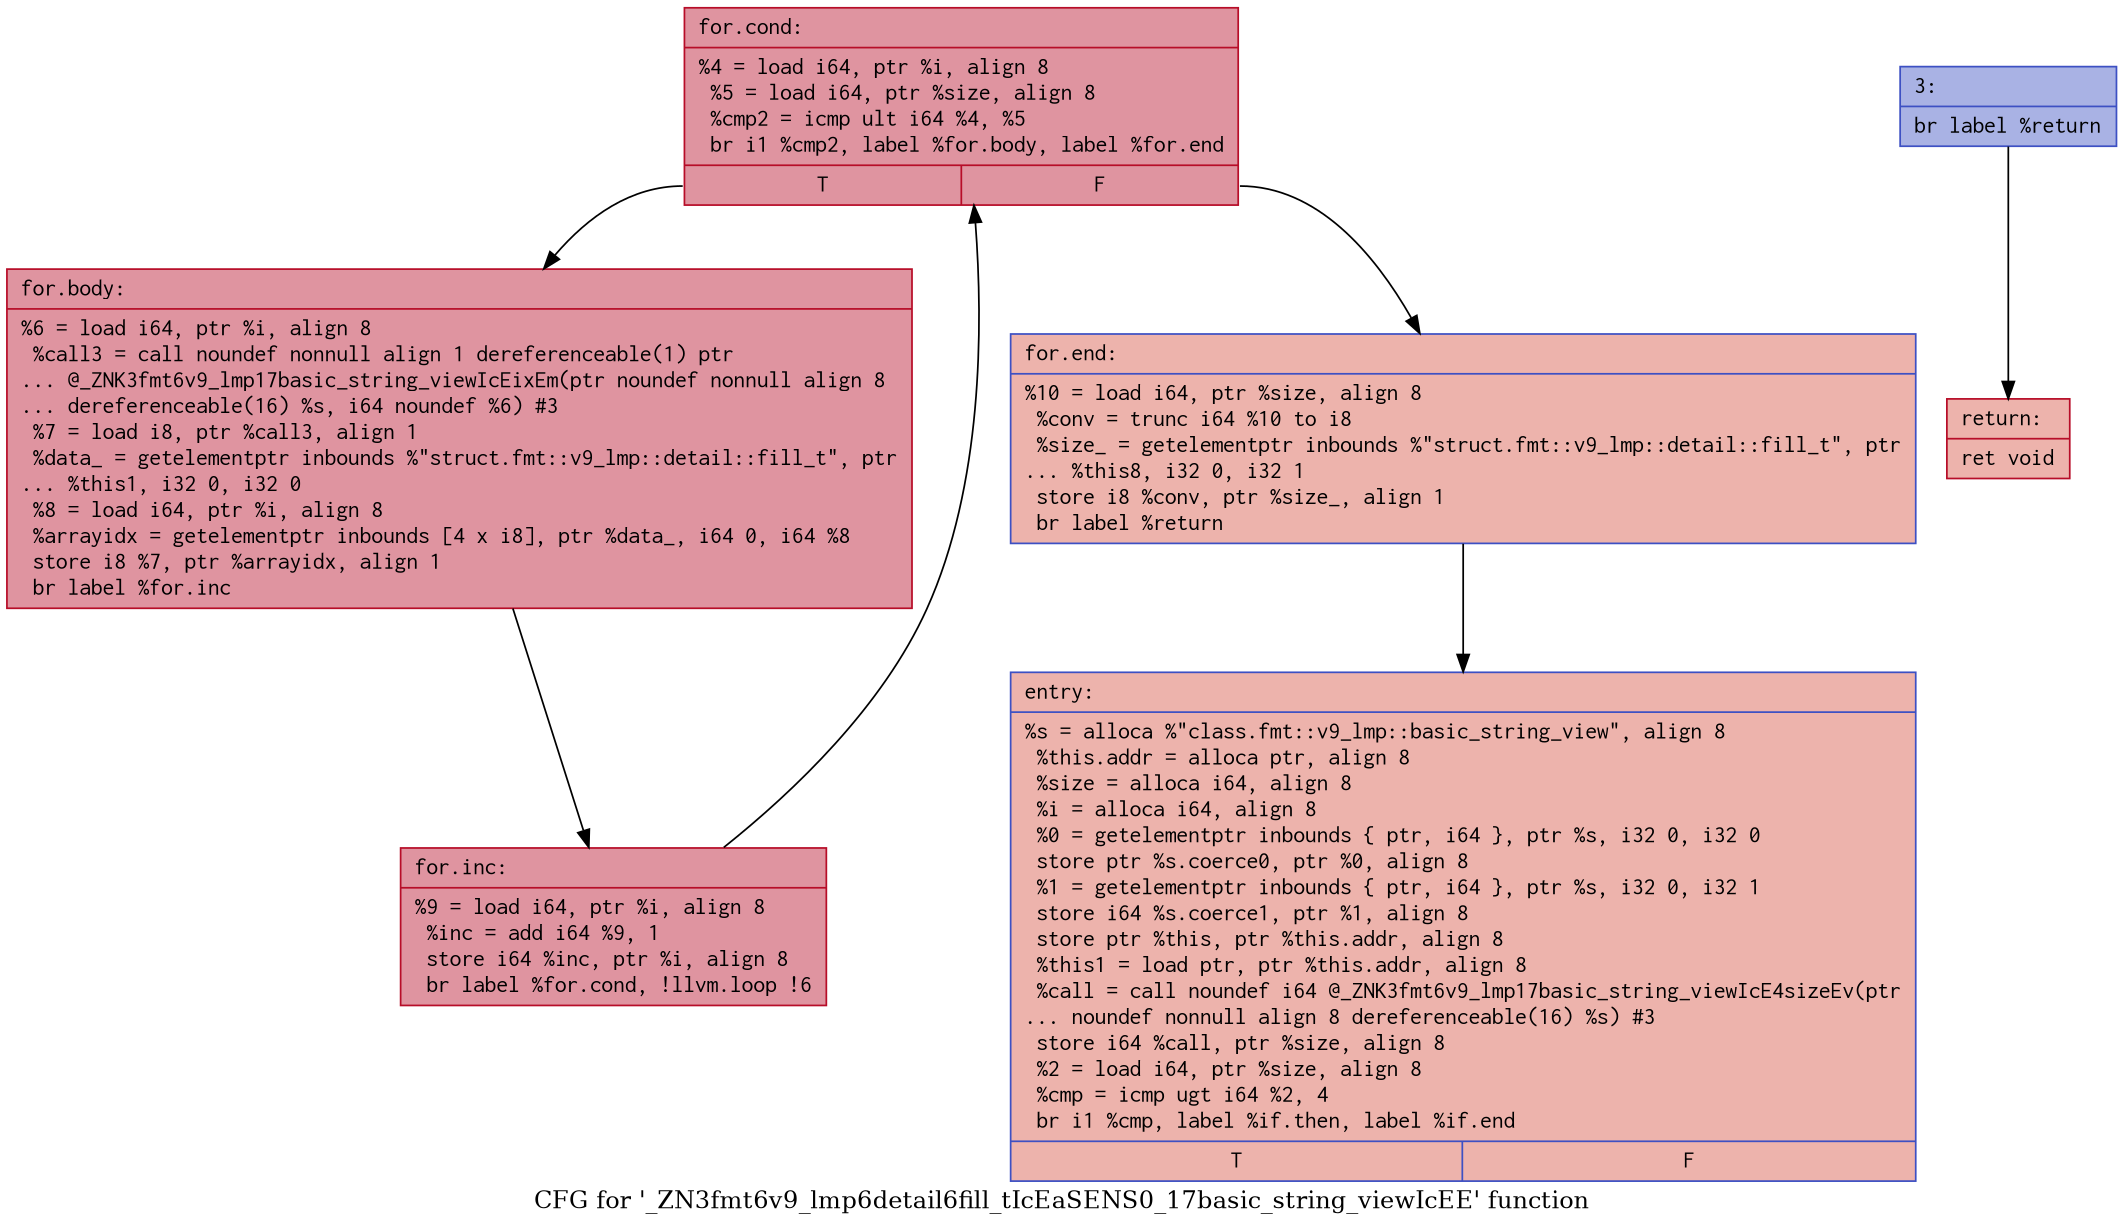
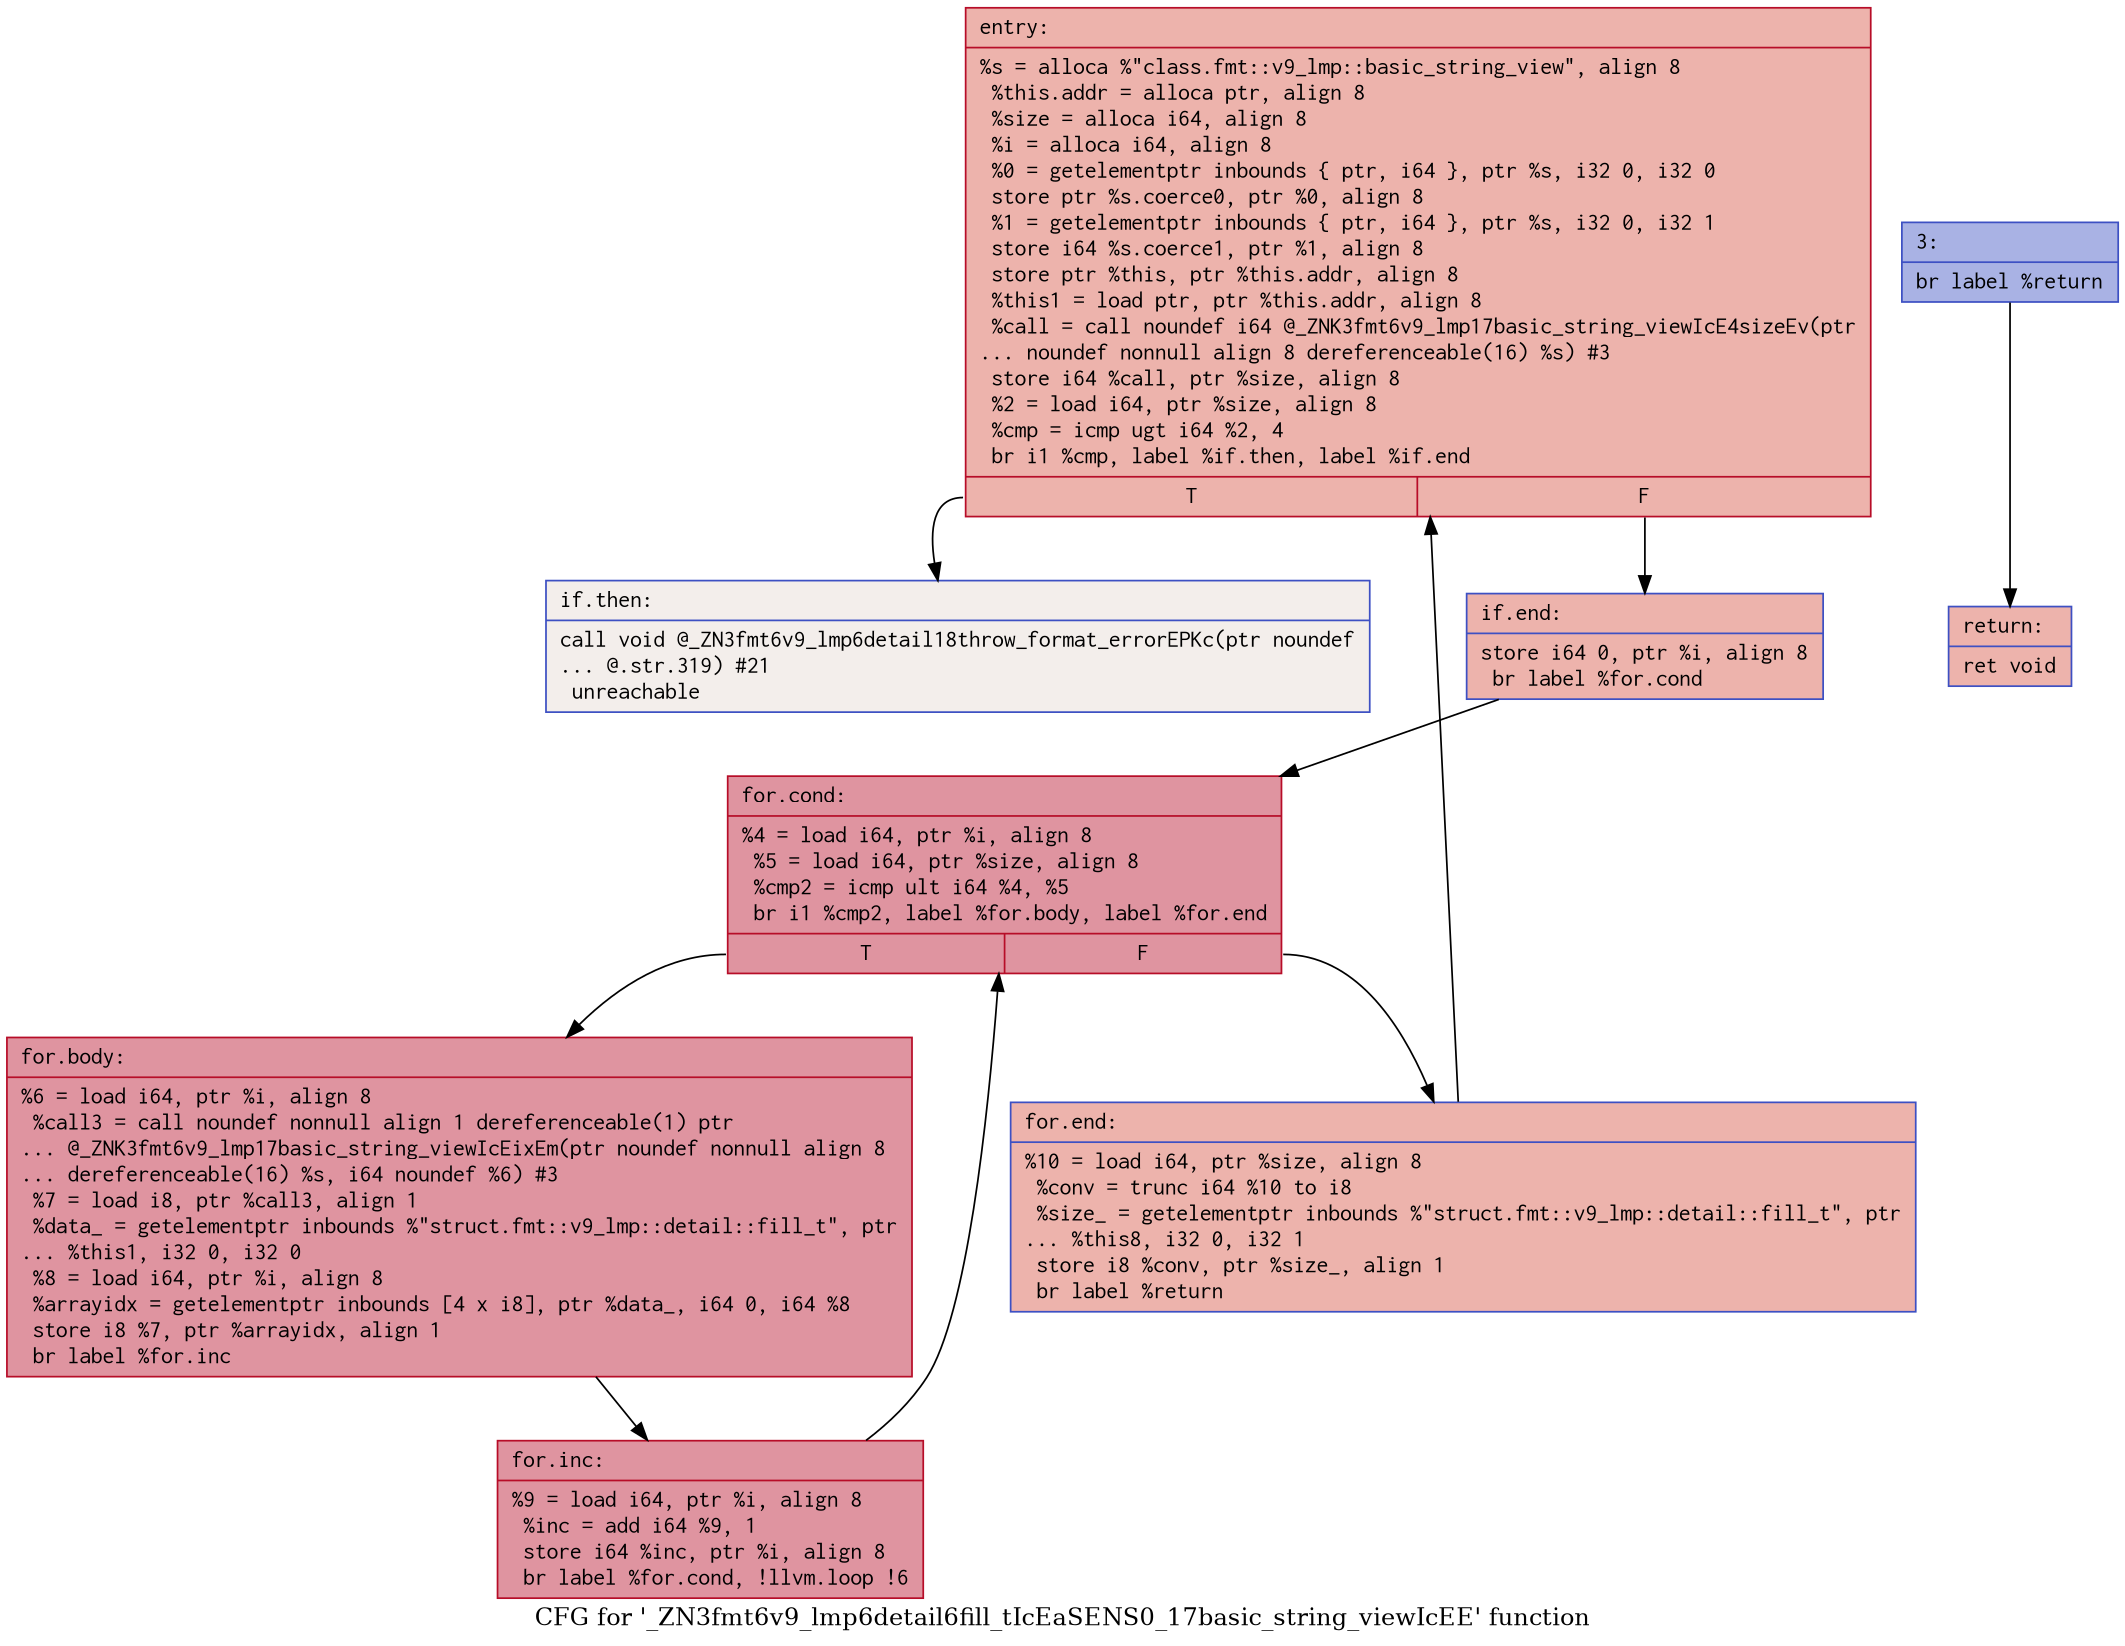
(2008, 439) -> (2010, 646)
none -> (958, 646)
none -> (1645, 646)
(1463, 927) -> (1418, 262)
